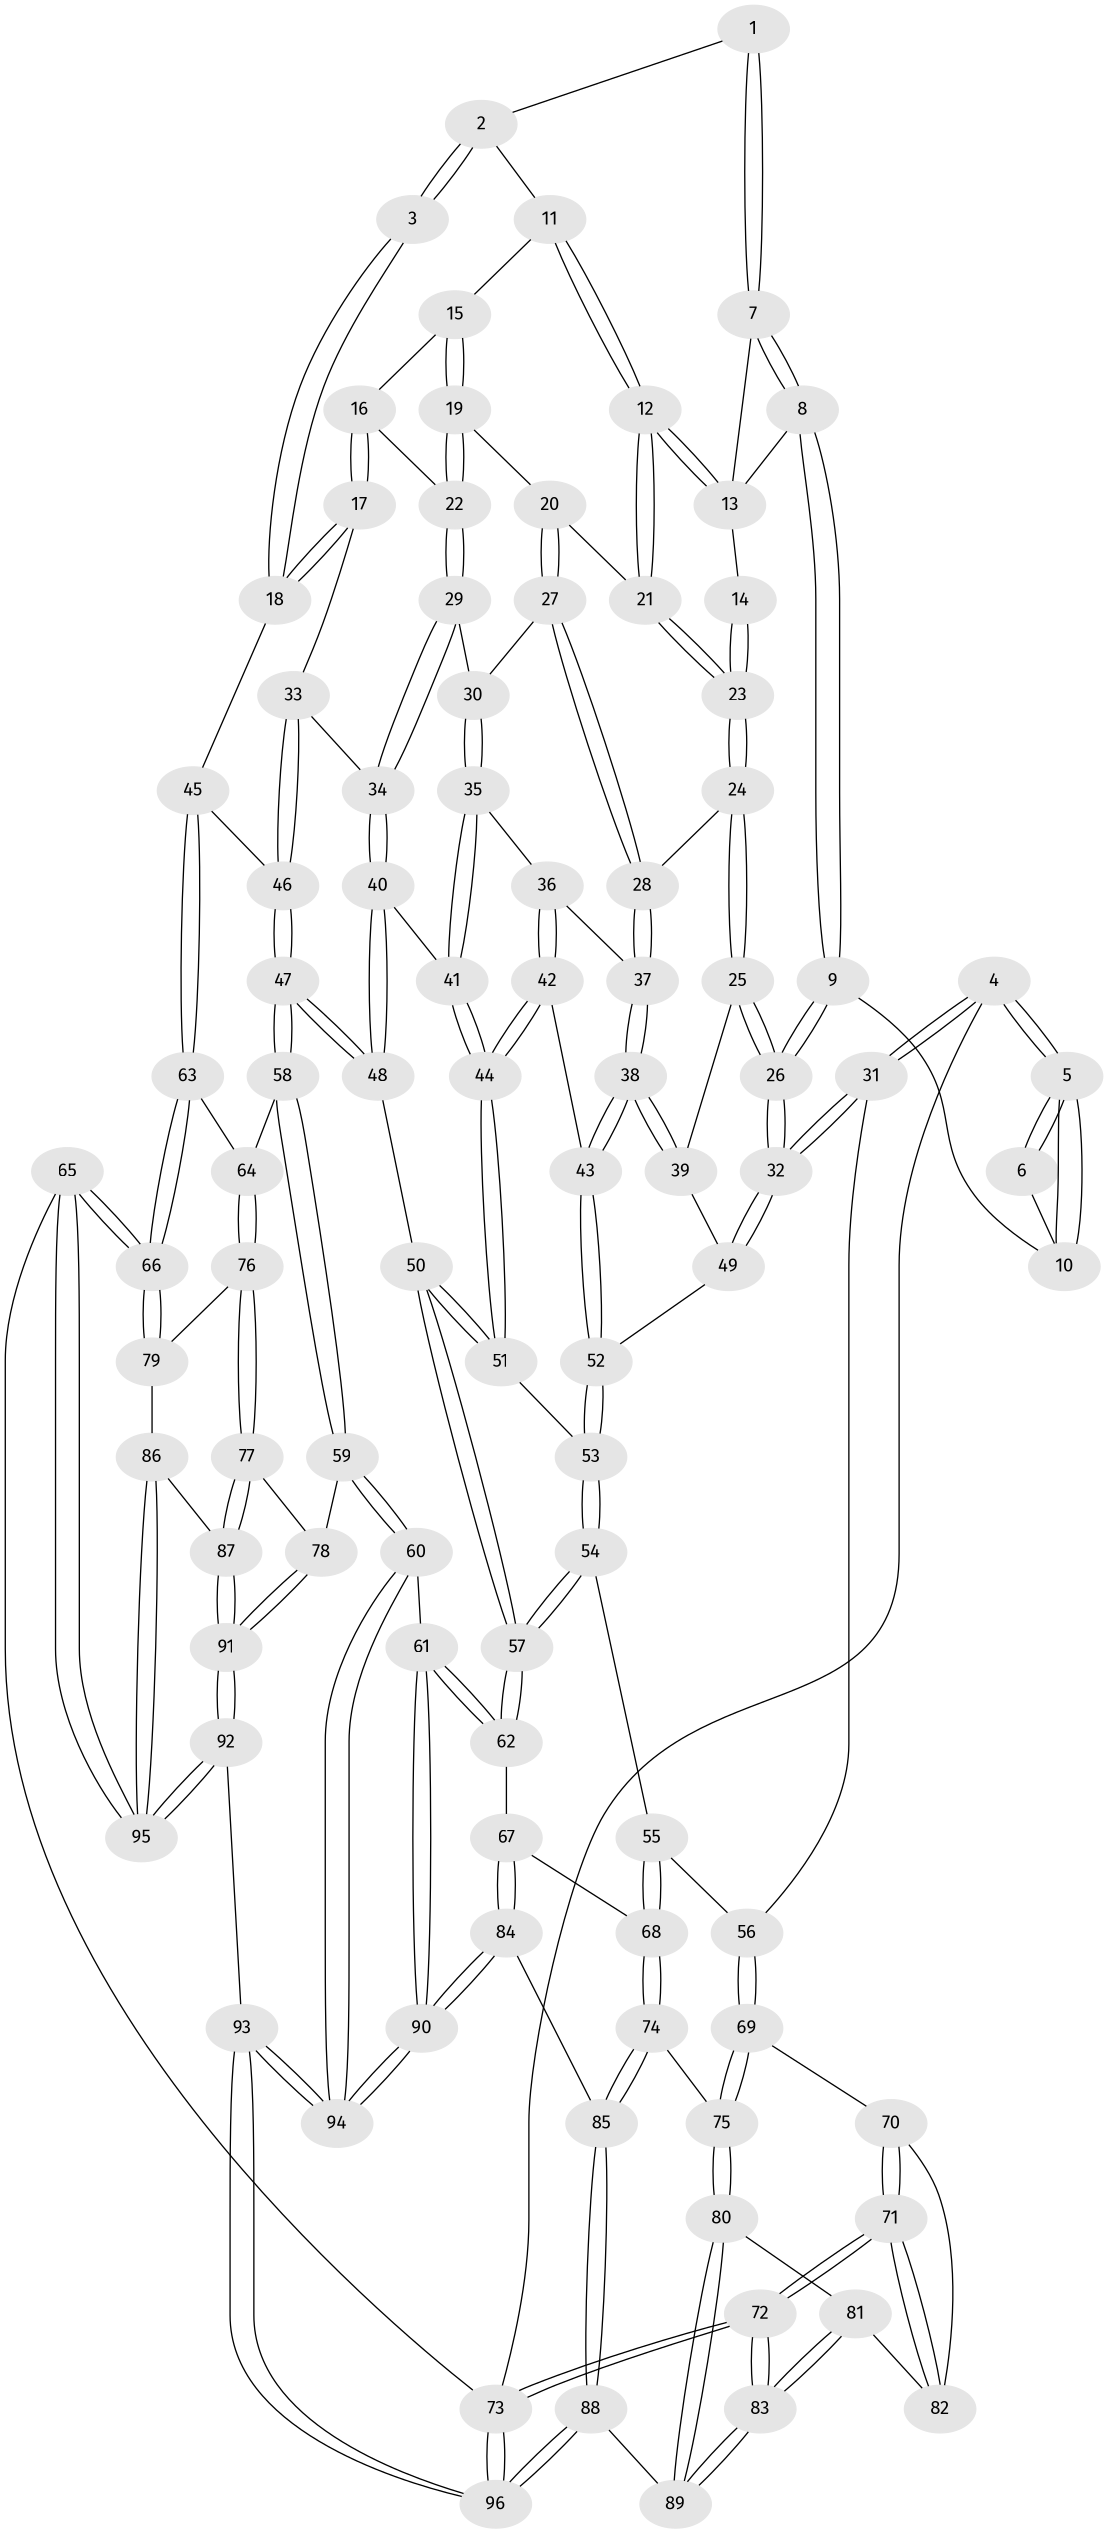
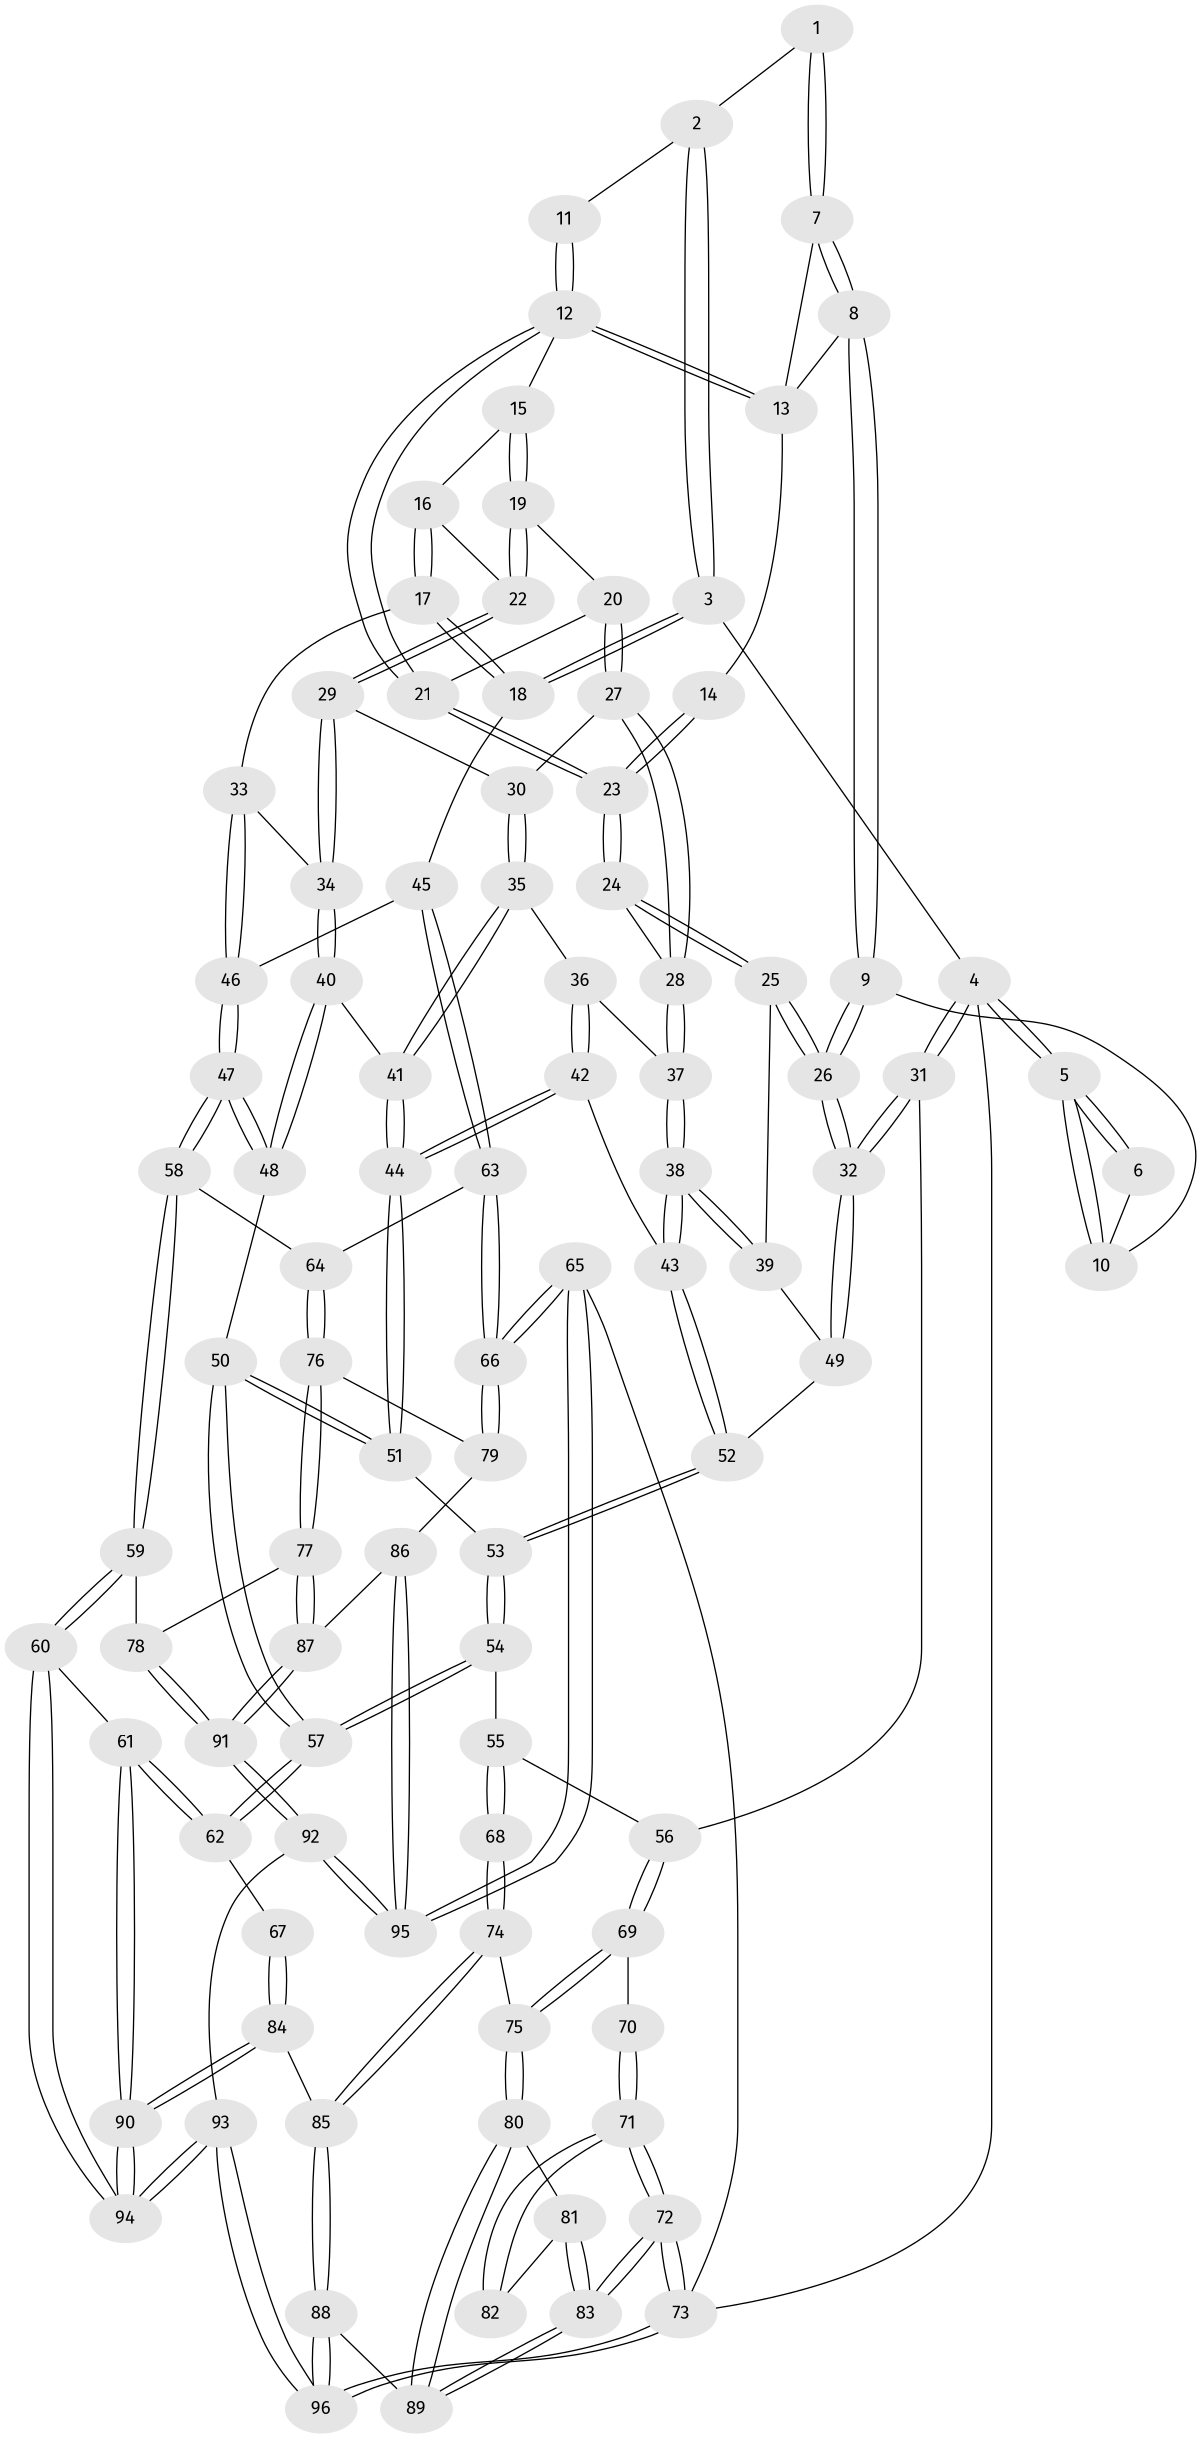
(503, 267) -> (542, 362)
none -> (842, 791)
(584, 1889) -> none
(951, 2260) -> none
